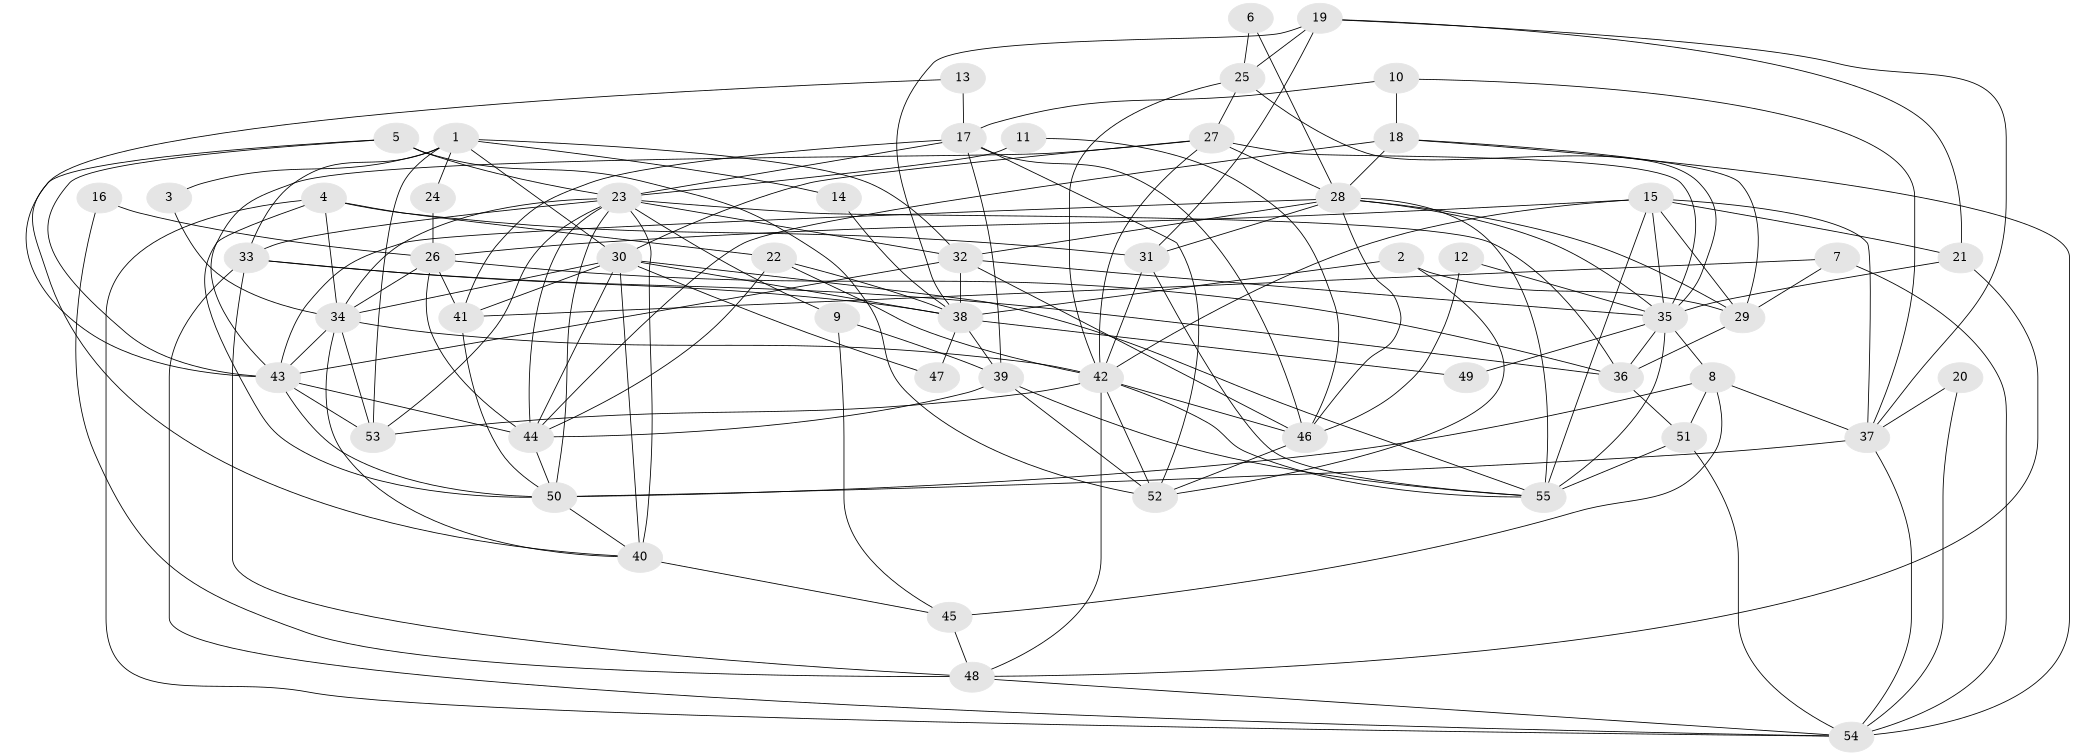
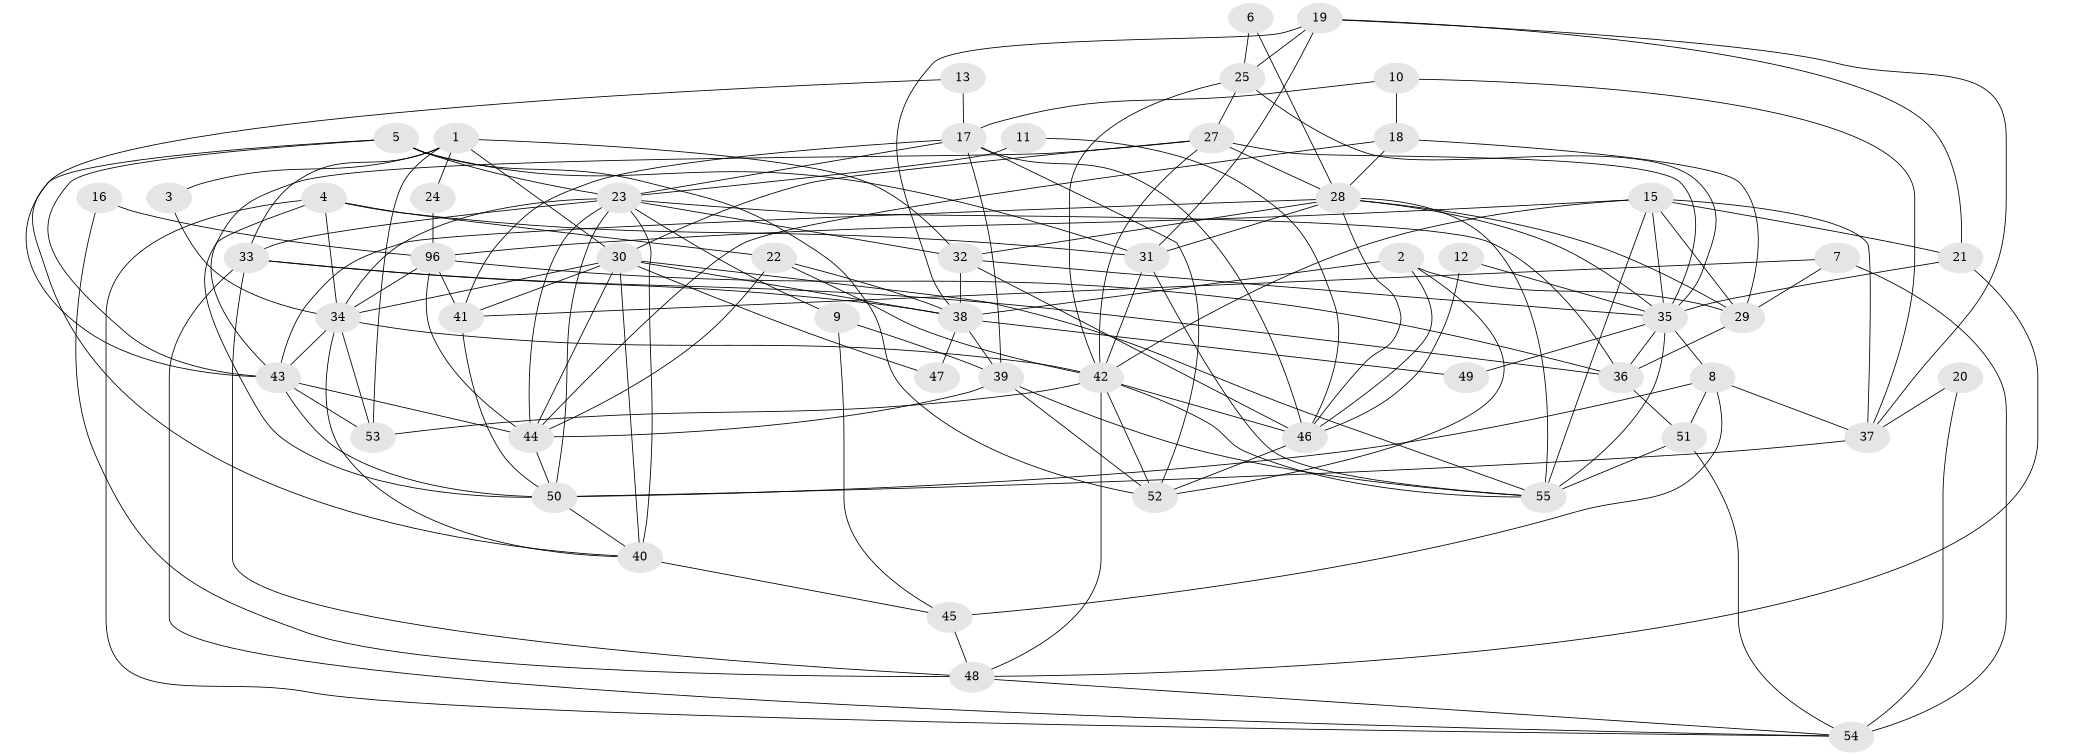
none -> (792, 174)
(839, 198) -> none
(2048, 235) -> none
(433, 258) -> (433, 258)
(635, 315) -> none
(496, 326) -> none
none -> (1404, 362)
(1911, 591) -> none
